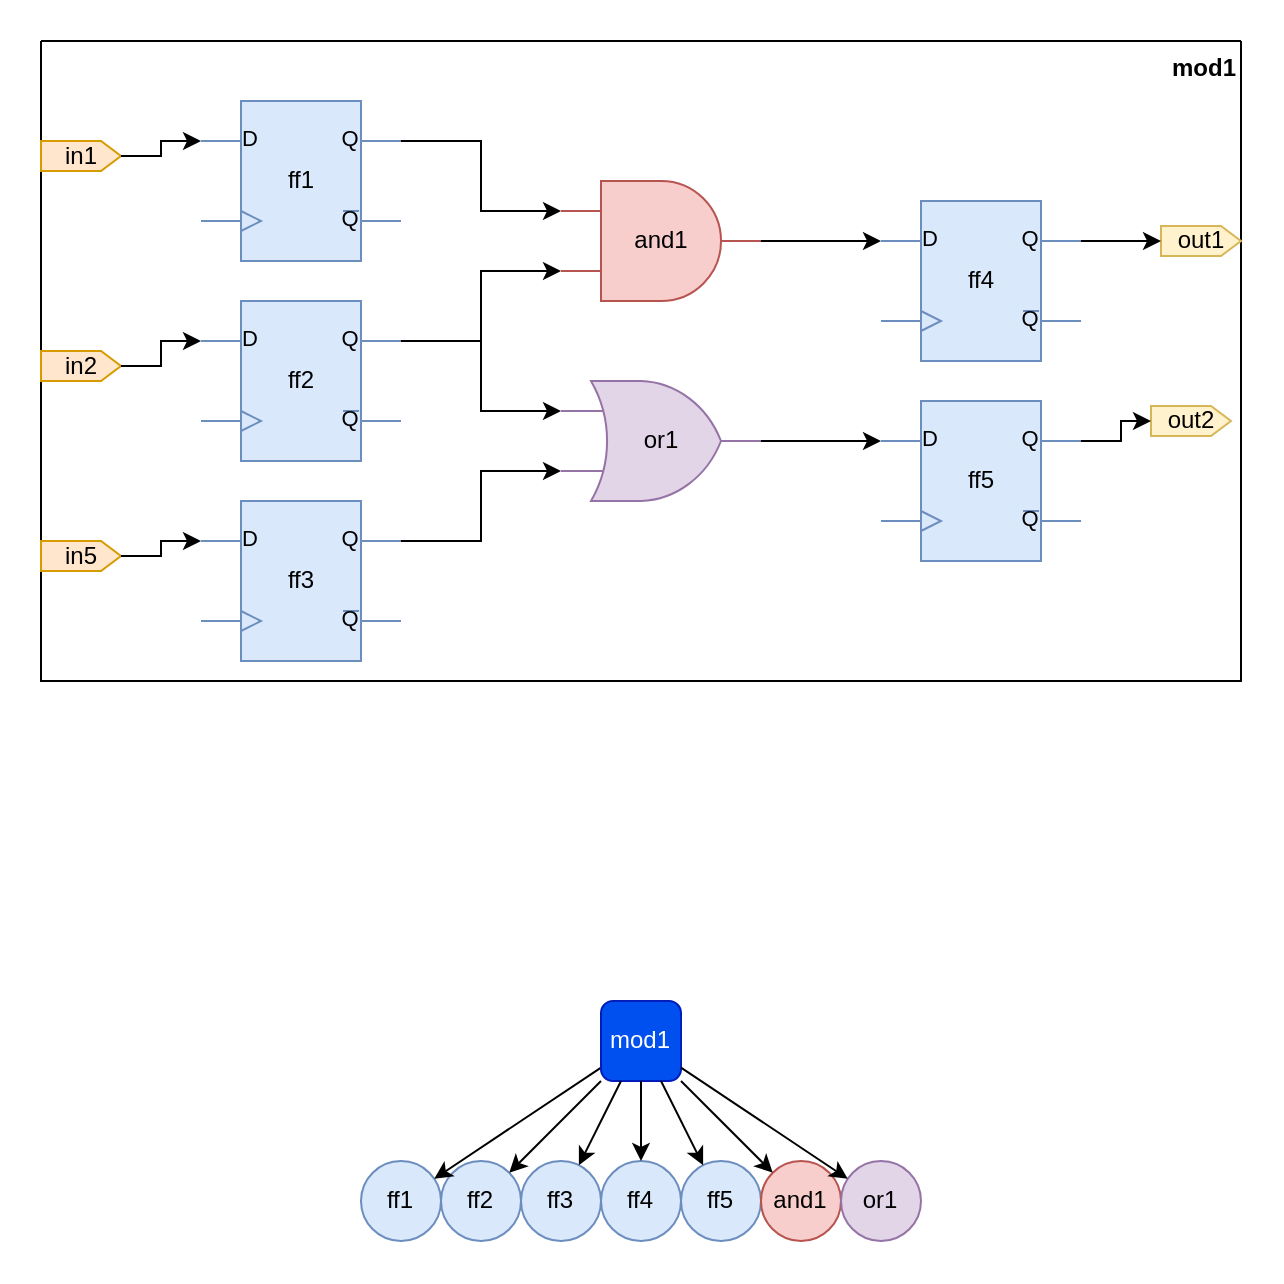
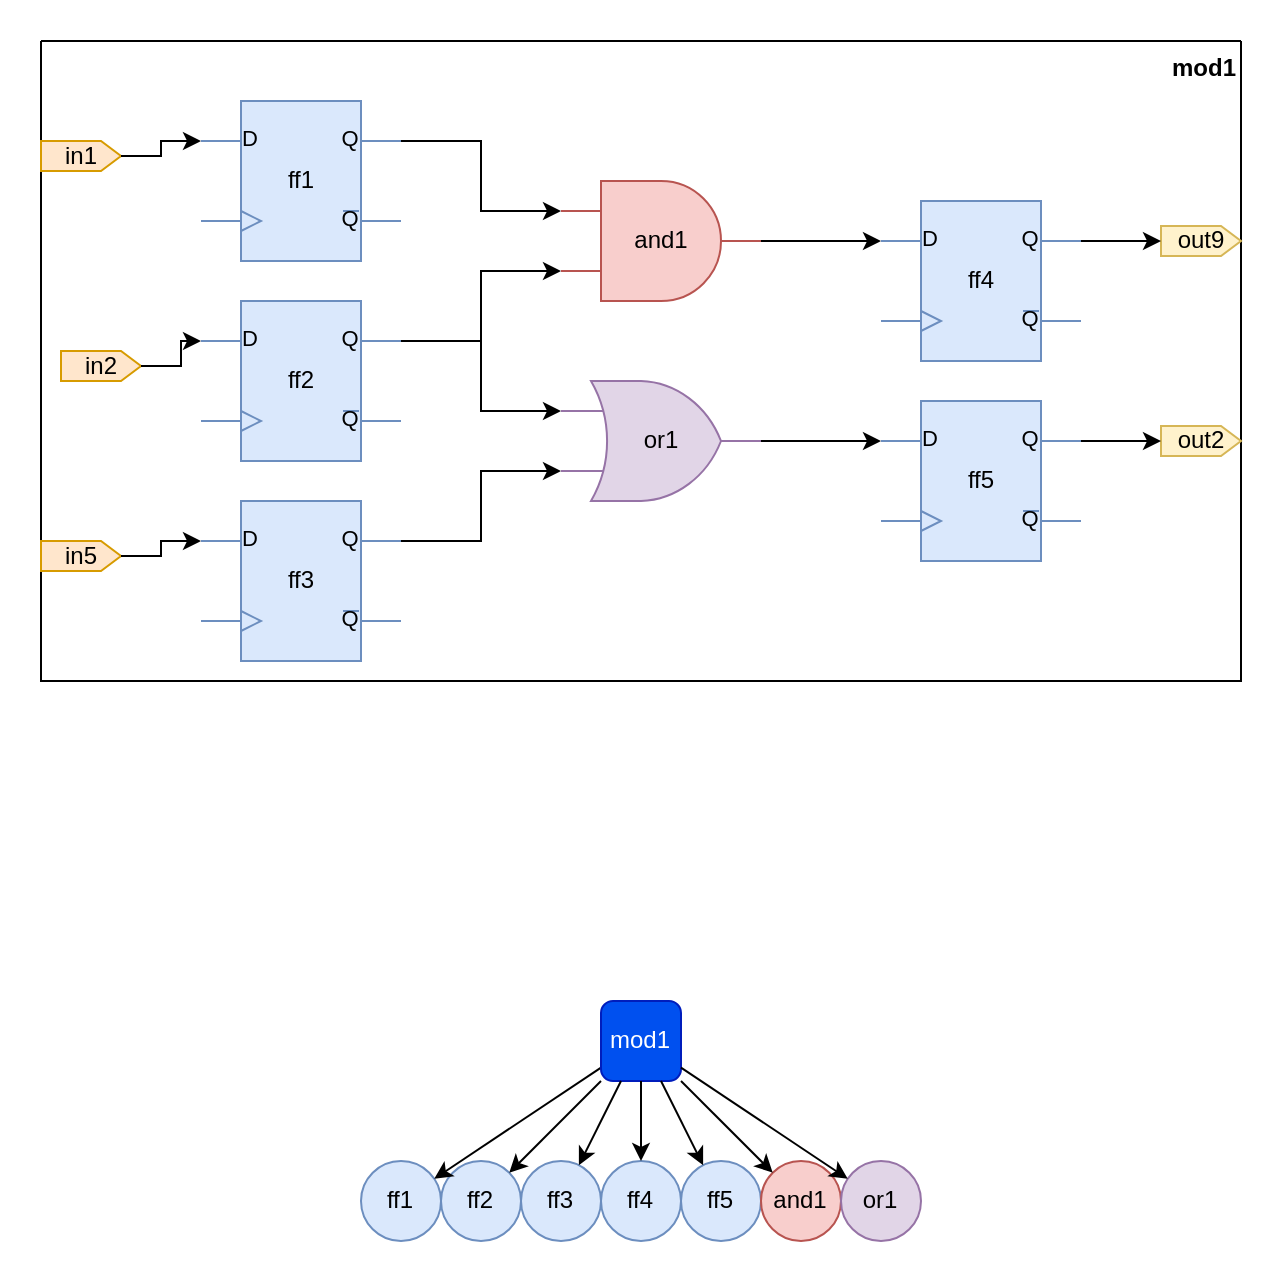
(1202, 241) -> (1202, 241)
(81, 366) -> (101, 366)
(1191, 421) -> (1201, 441)
